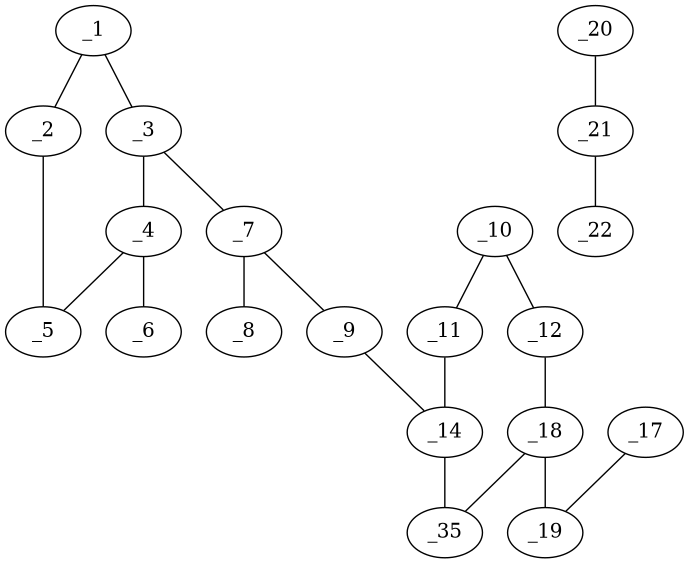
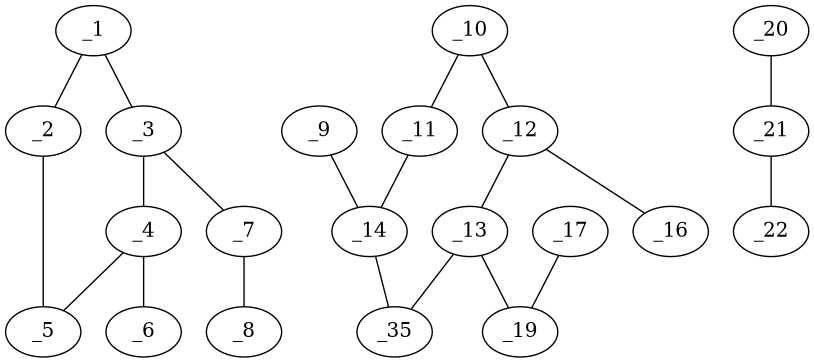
none -> (671, 231)
(294, 282) -> none
(545, 432) -> (470, 231)
